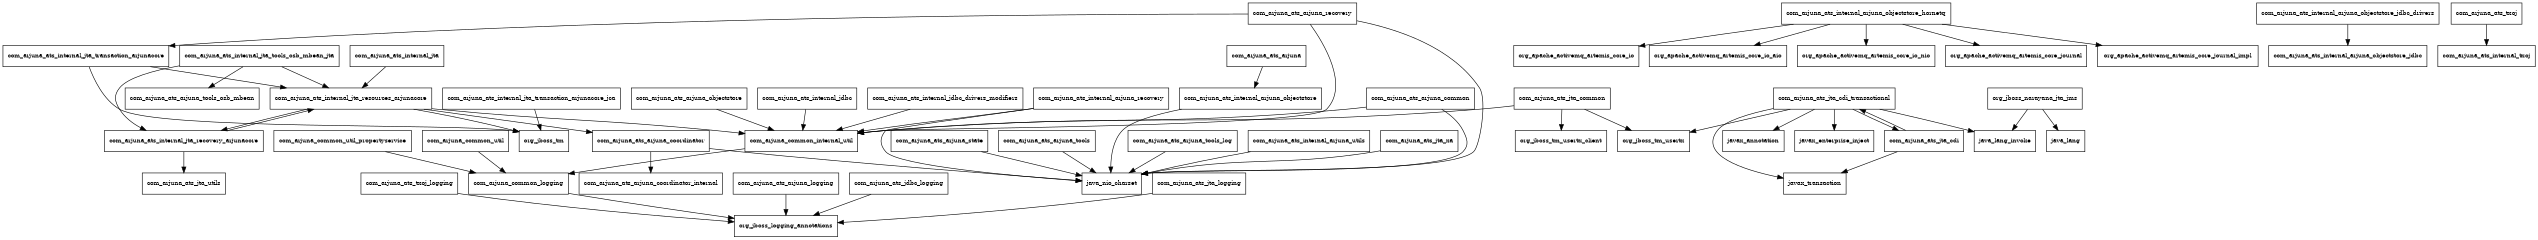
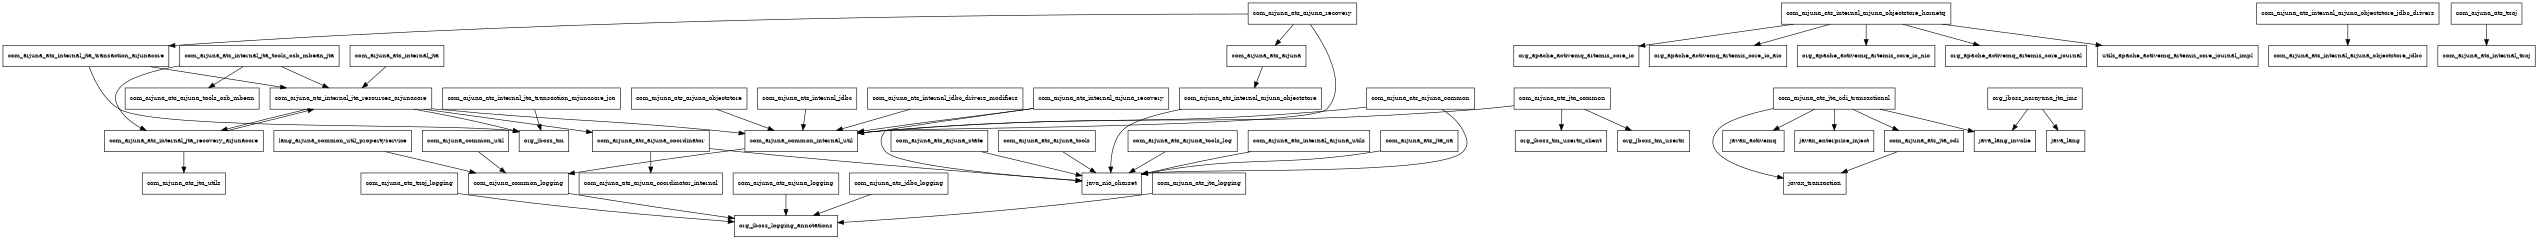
(2178, 56) -> (2178, 56)
(1745, 119) -> none
(1885, 121) -> none
(343, 141) -> (343, 141)
(1753, 141) -> (1753, 141)
(1456, 159) -> (1286, 33)
